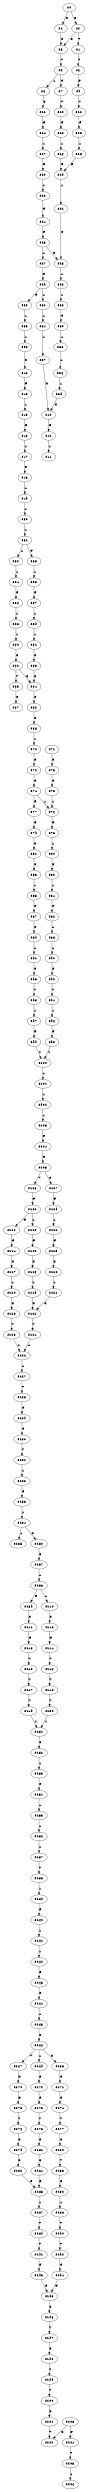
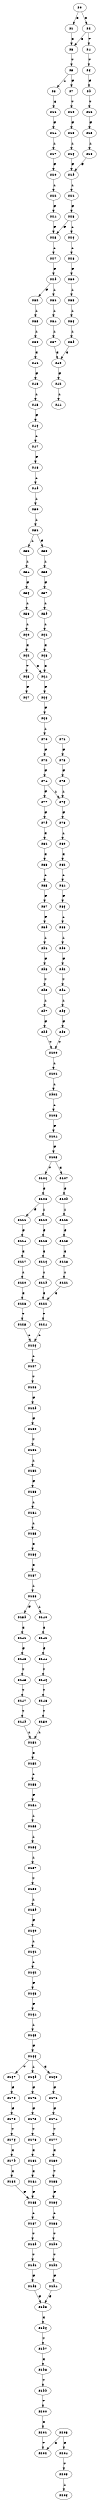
(51, 252) -> (63, 226)
(30, 1532) -> (33, 1543)
